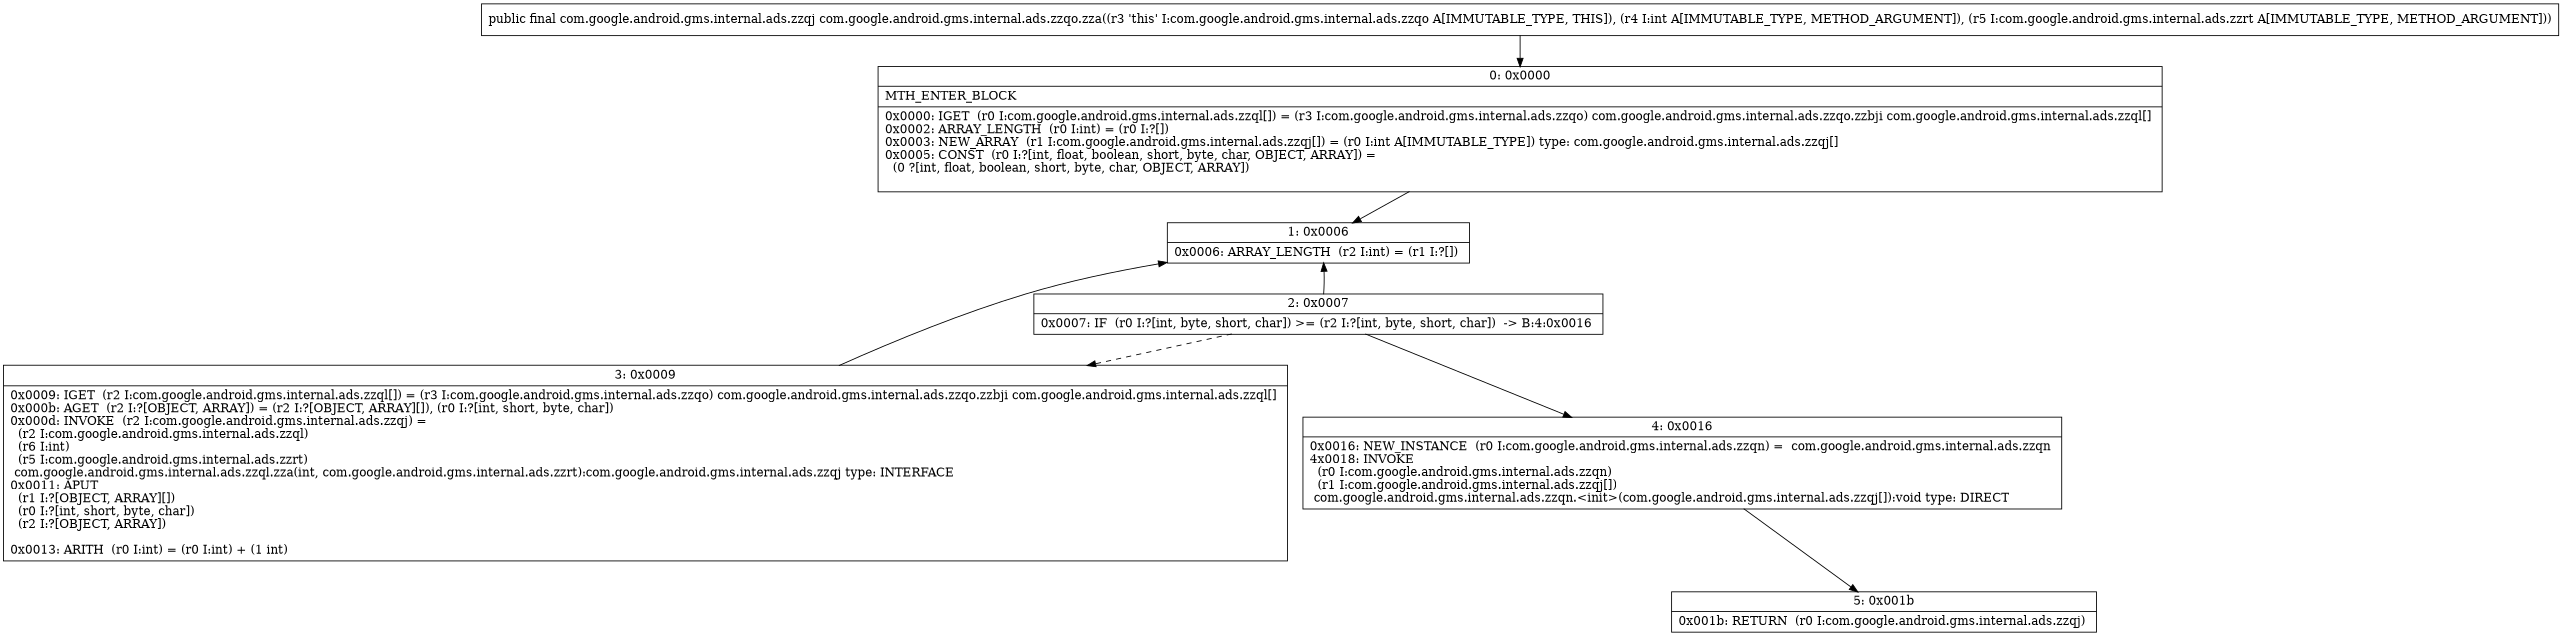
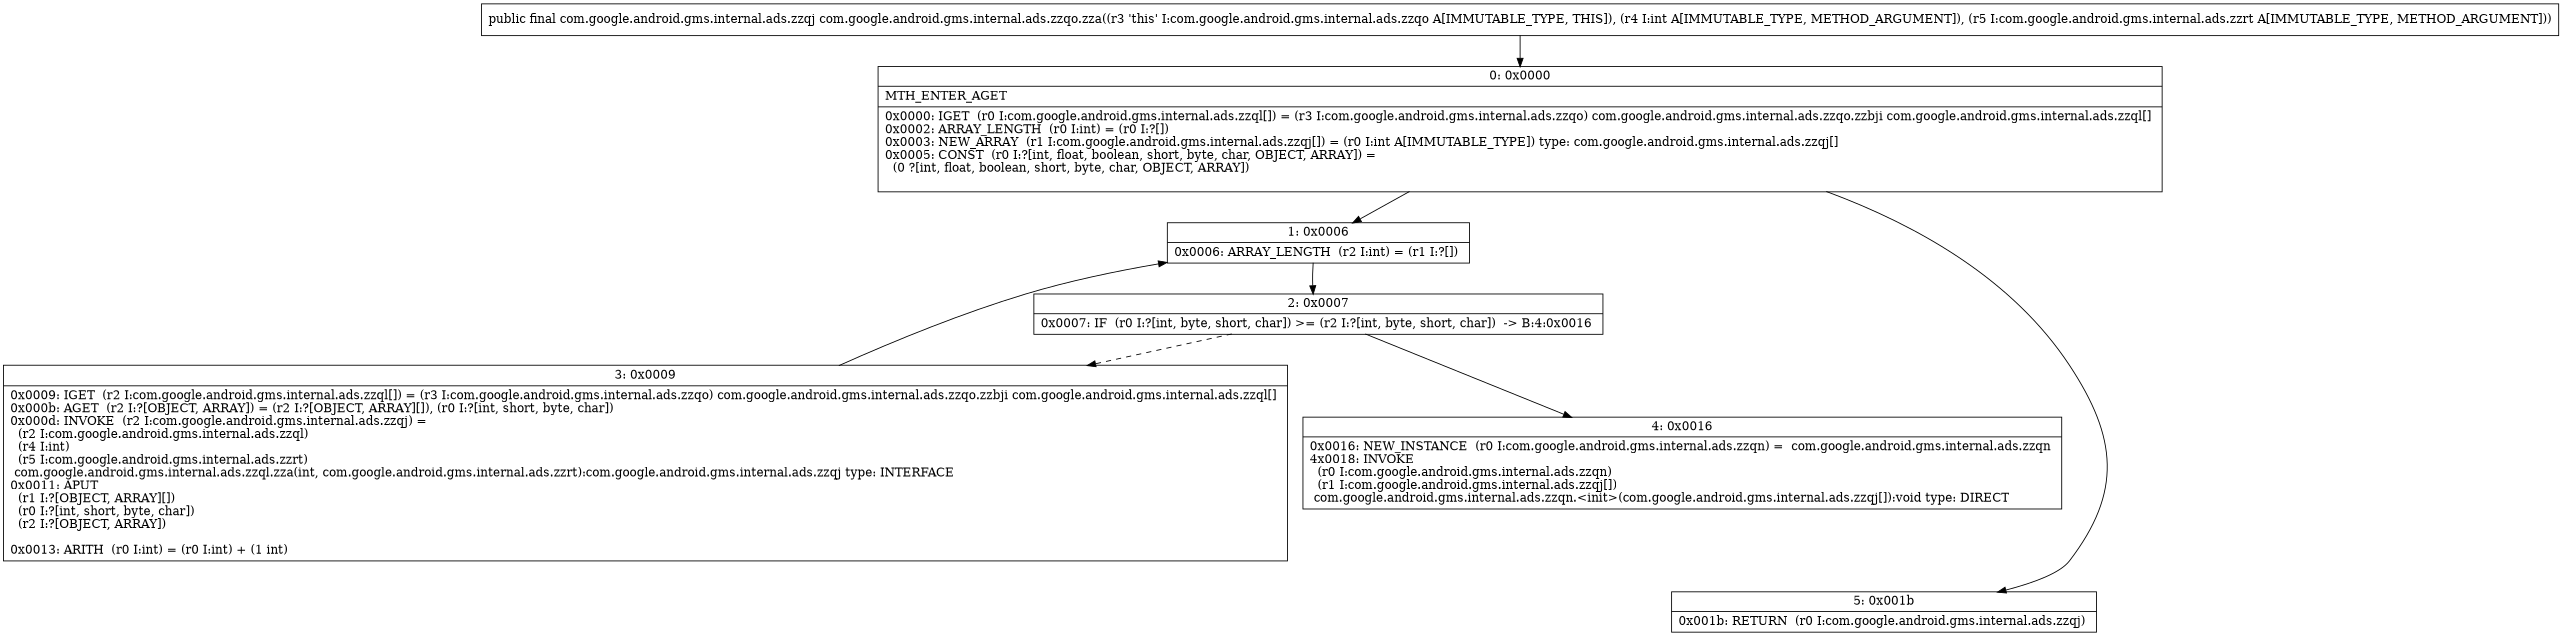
(951, 96) -> (946, 96)
(1324, 283) -> (1313, 274)
(40, 447) -> (40, 447)
(1797, 548) -> (2064, 357)
